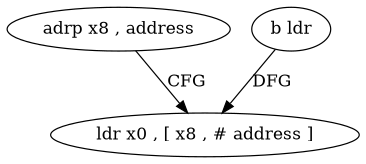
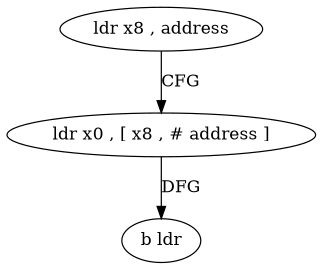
(119, 29) -> (161, 29)
(253, 76) -> (161, 182)
